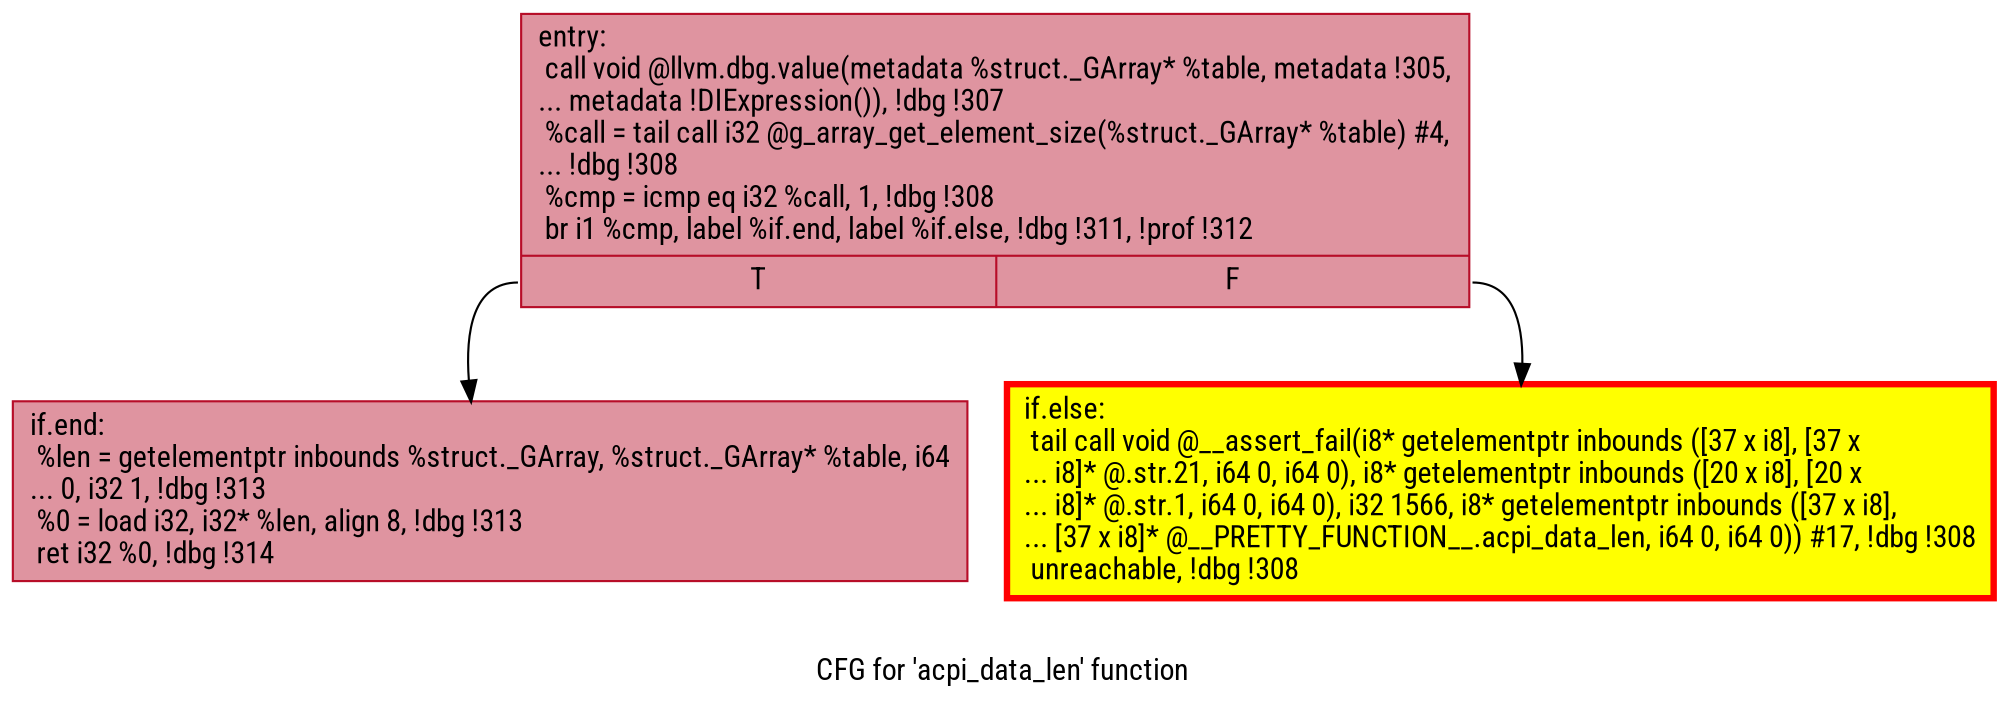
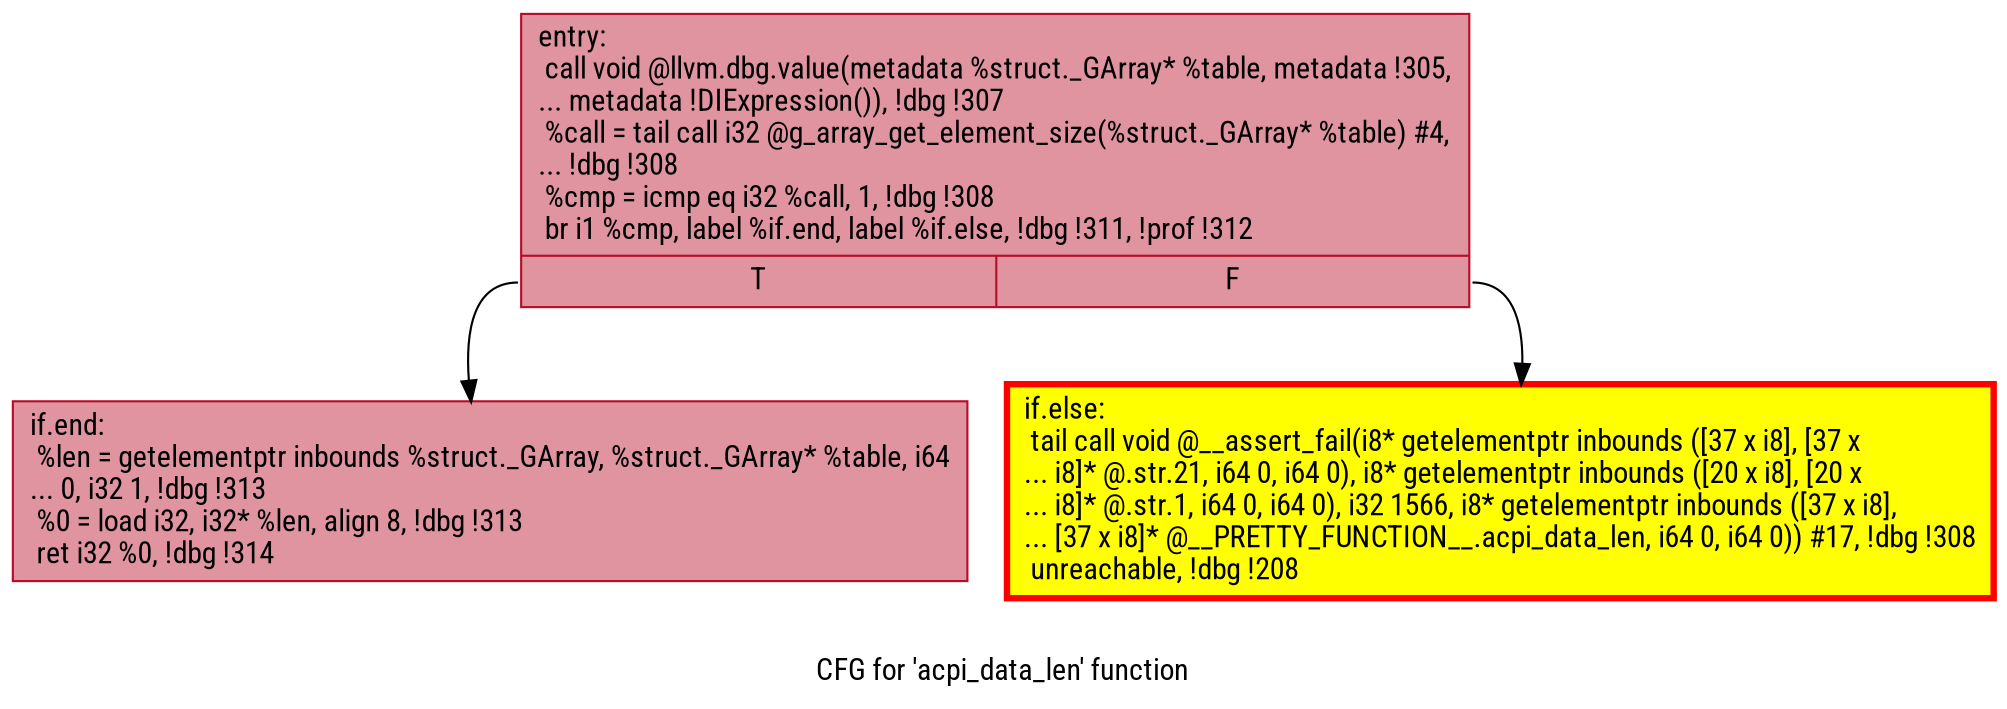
(1162, 570) -> (1162, 570)
